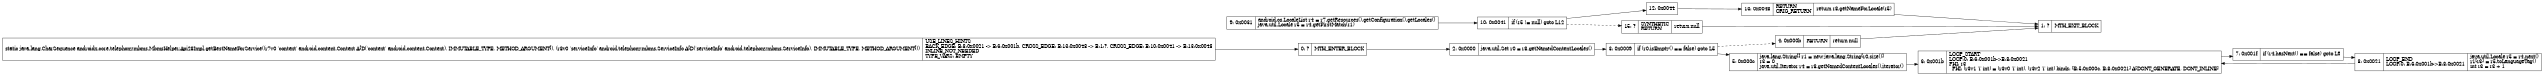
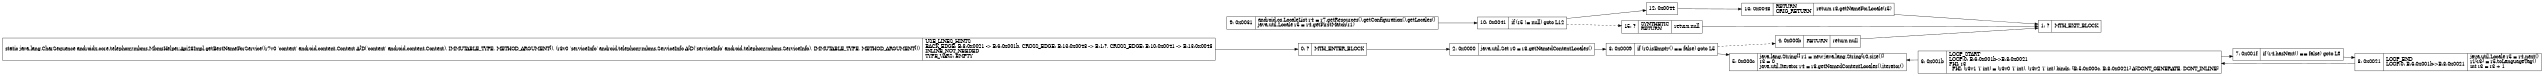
(1911, 64) -> (1914, 60)
